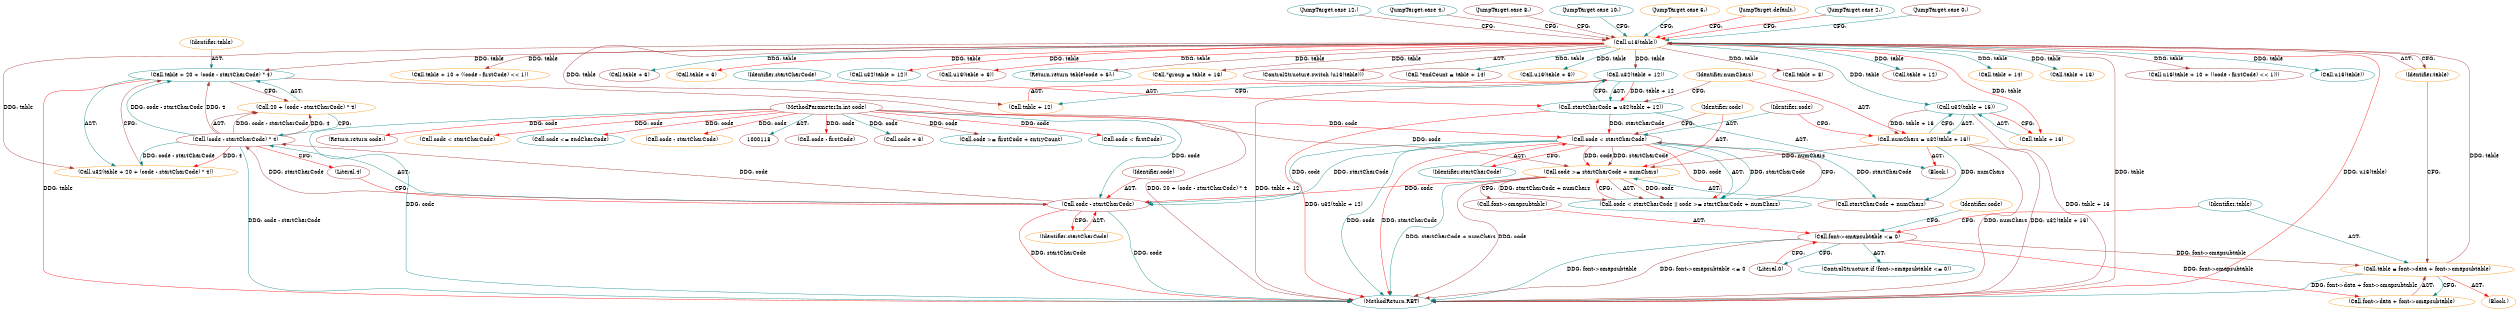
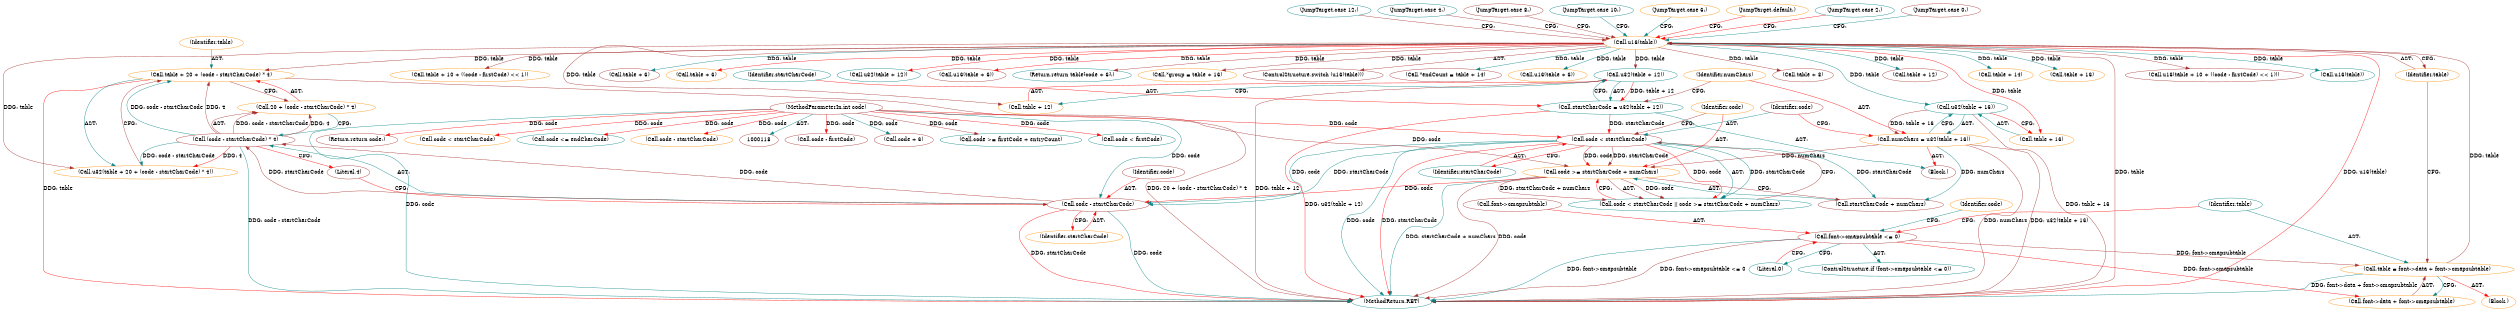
(211, 75) -> (211, 75)
(281, 89) -> (281, 89)
(1506, 181) -> (1736, 188)
(1770, 269) -> (1770, 269)
